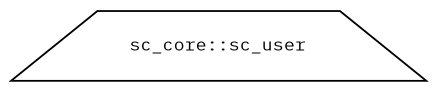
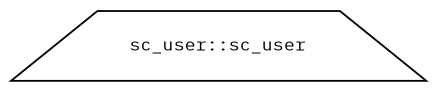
(219, 46) -> (219, 46)
